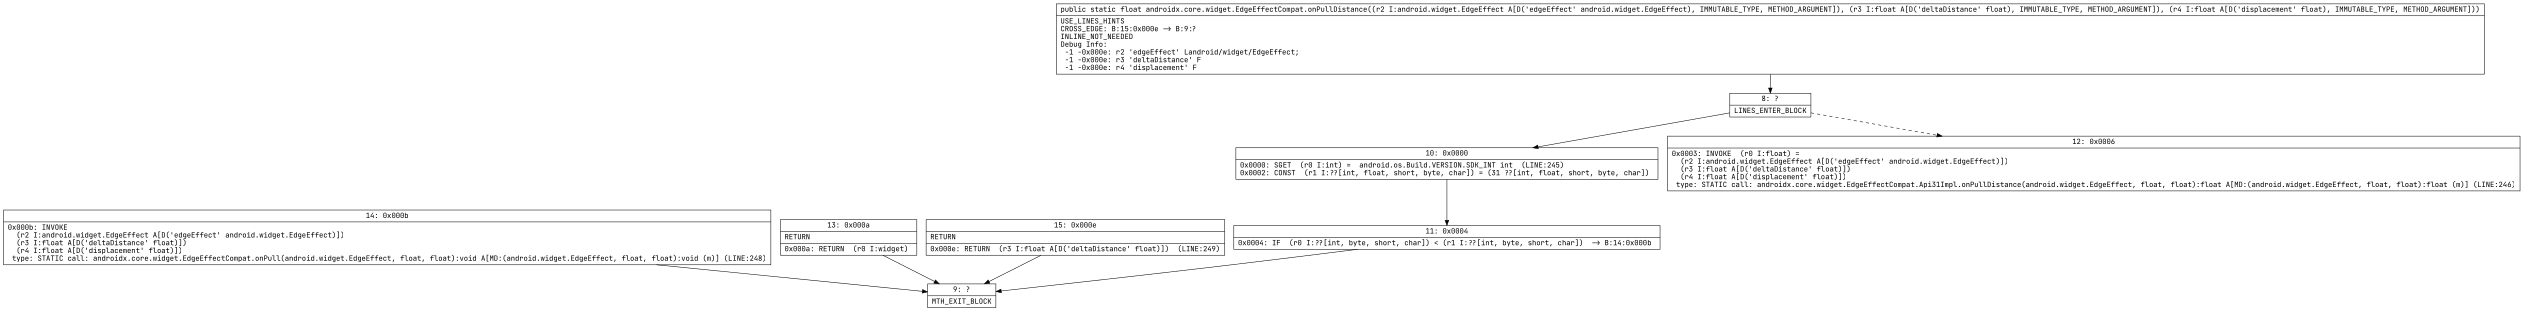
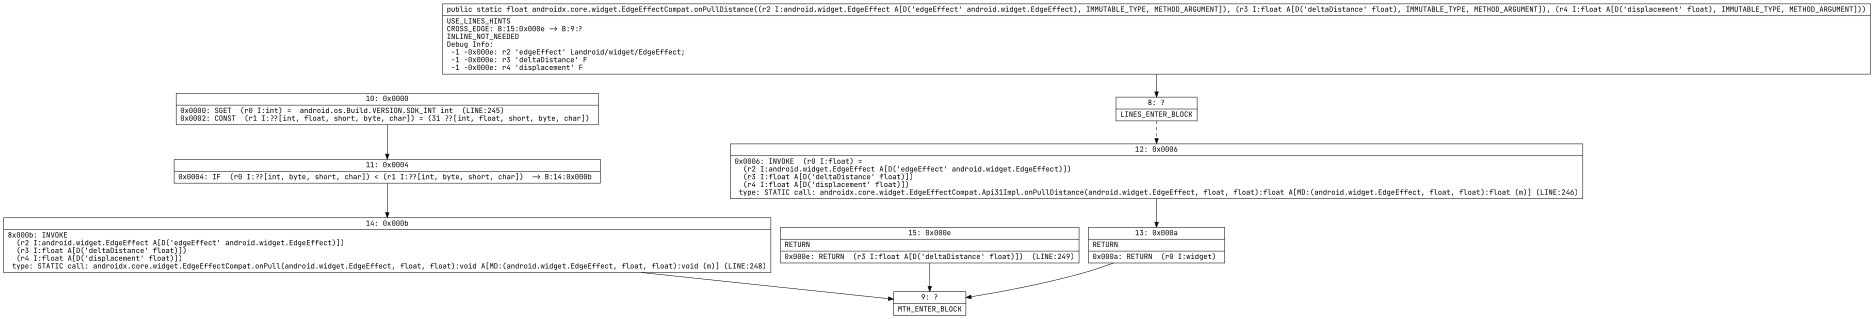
(1634, 130) -> none
(1738, 154) -> (801, 161)
none -> (1157, 210)
(42, 228) -> (42, 235)
(1180, 271) -> (387, 198)
(962, 301) -> (930, 309)
